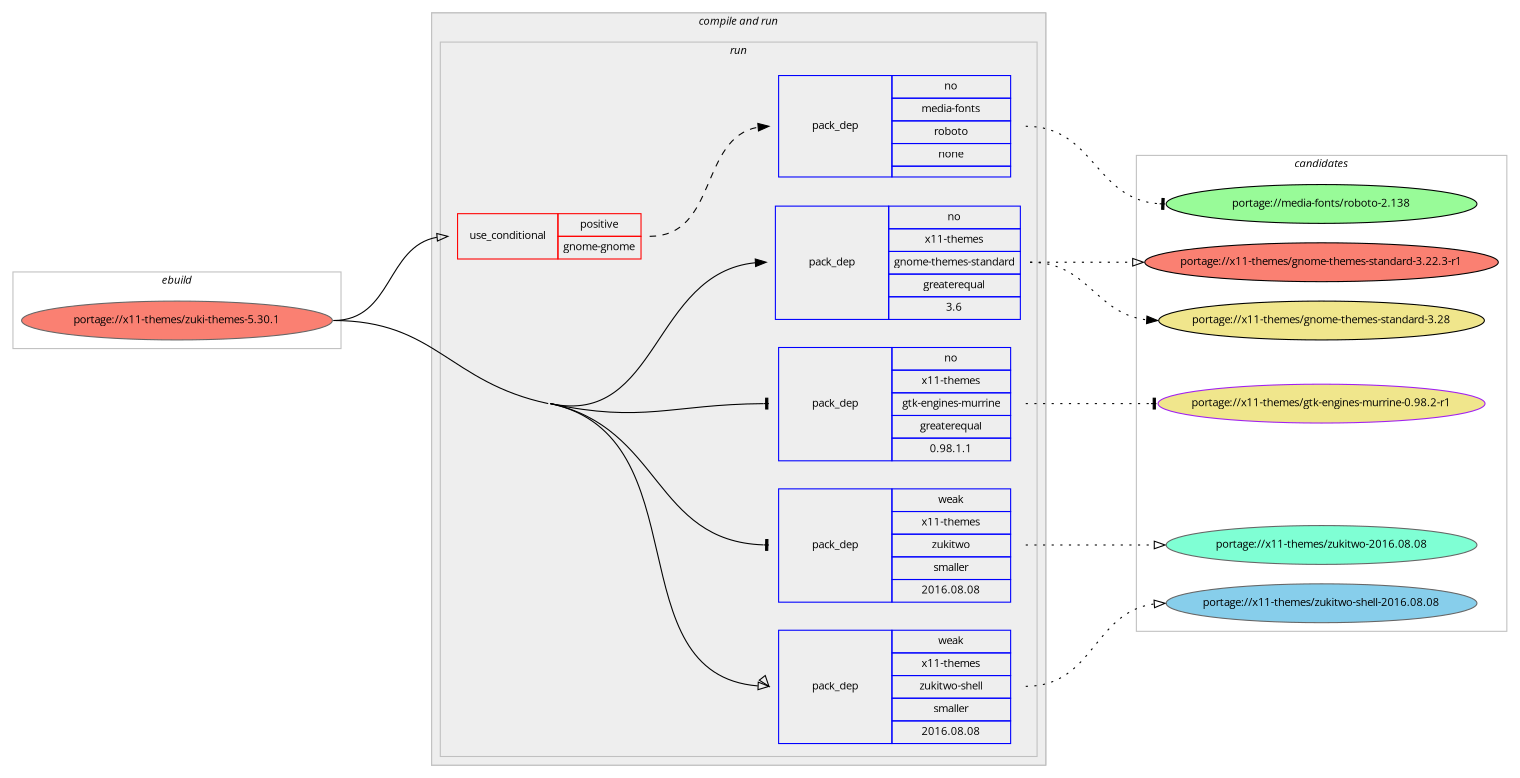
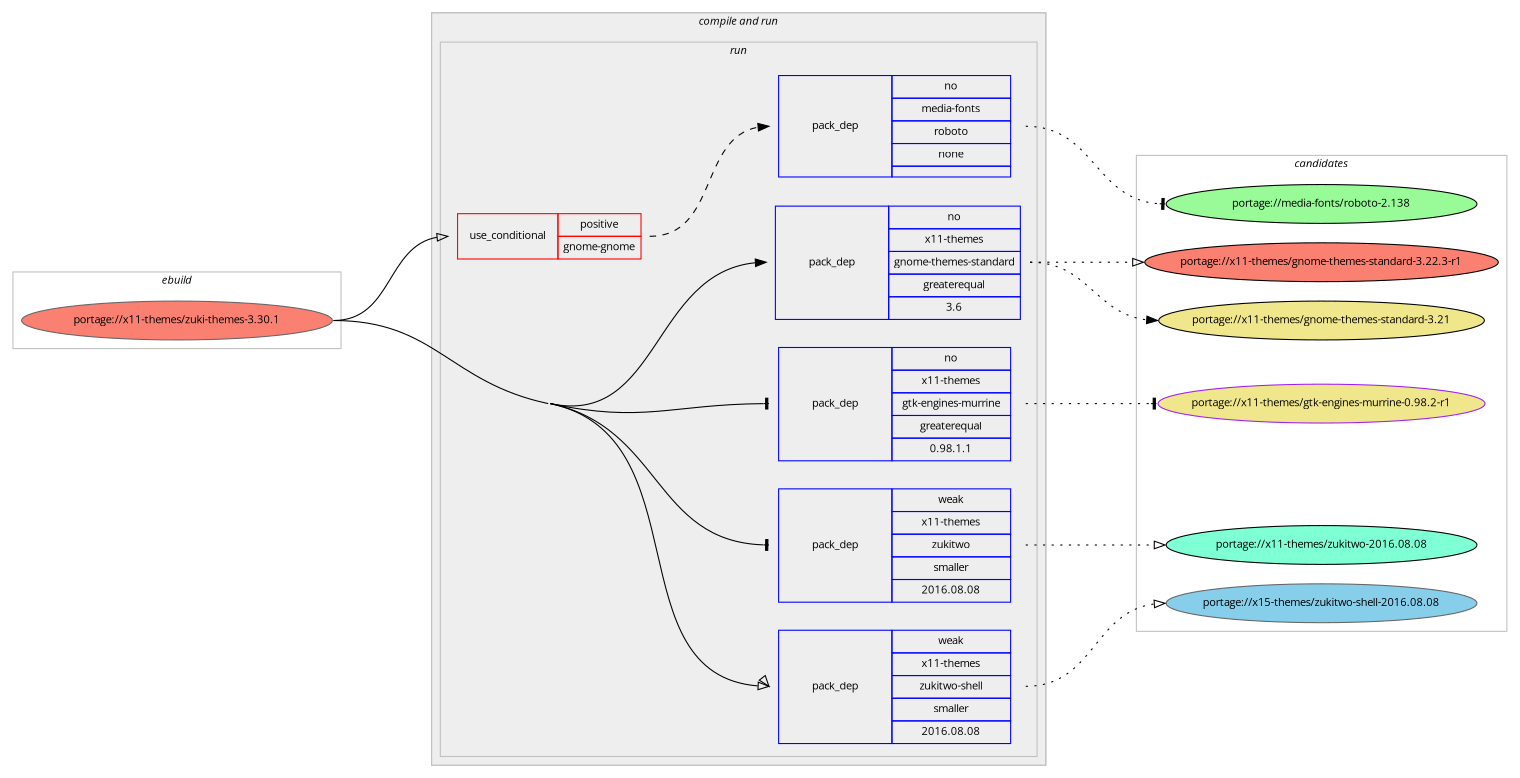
(177, 321) -> (177, 321)
(1322, 321) -> (1322, 321)
(1322, 545) -> (1322, 545)
(1322, 603) -> (1322, 603)
